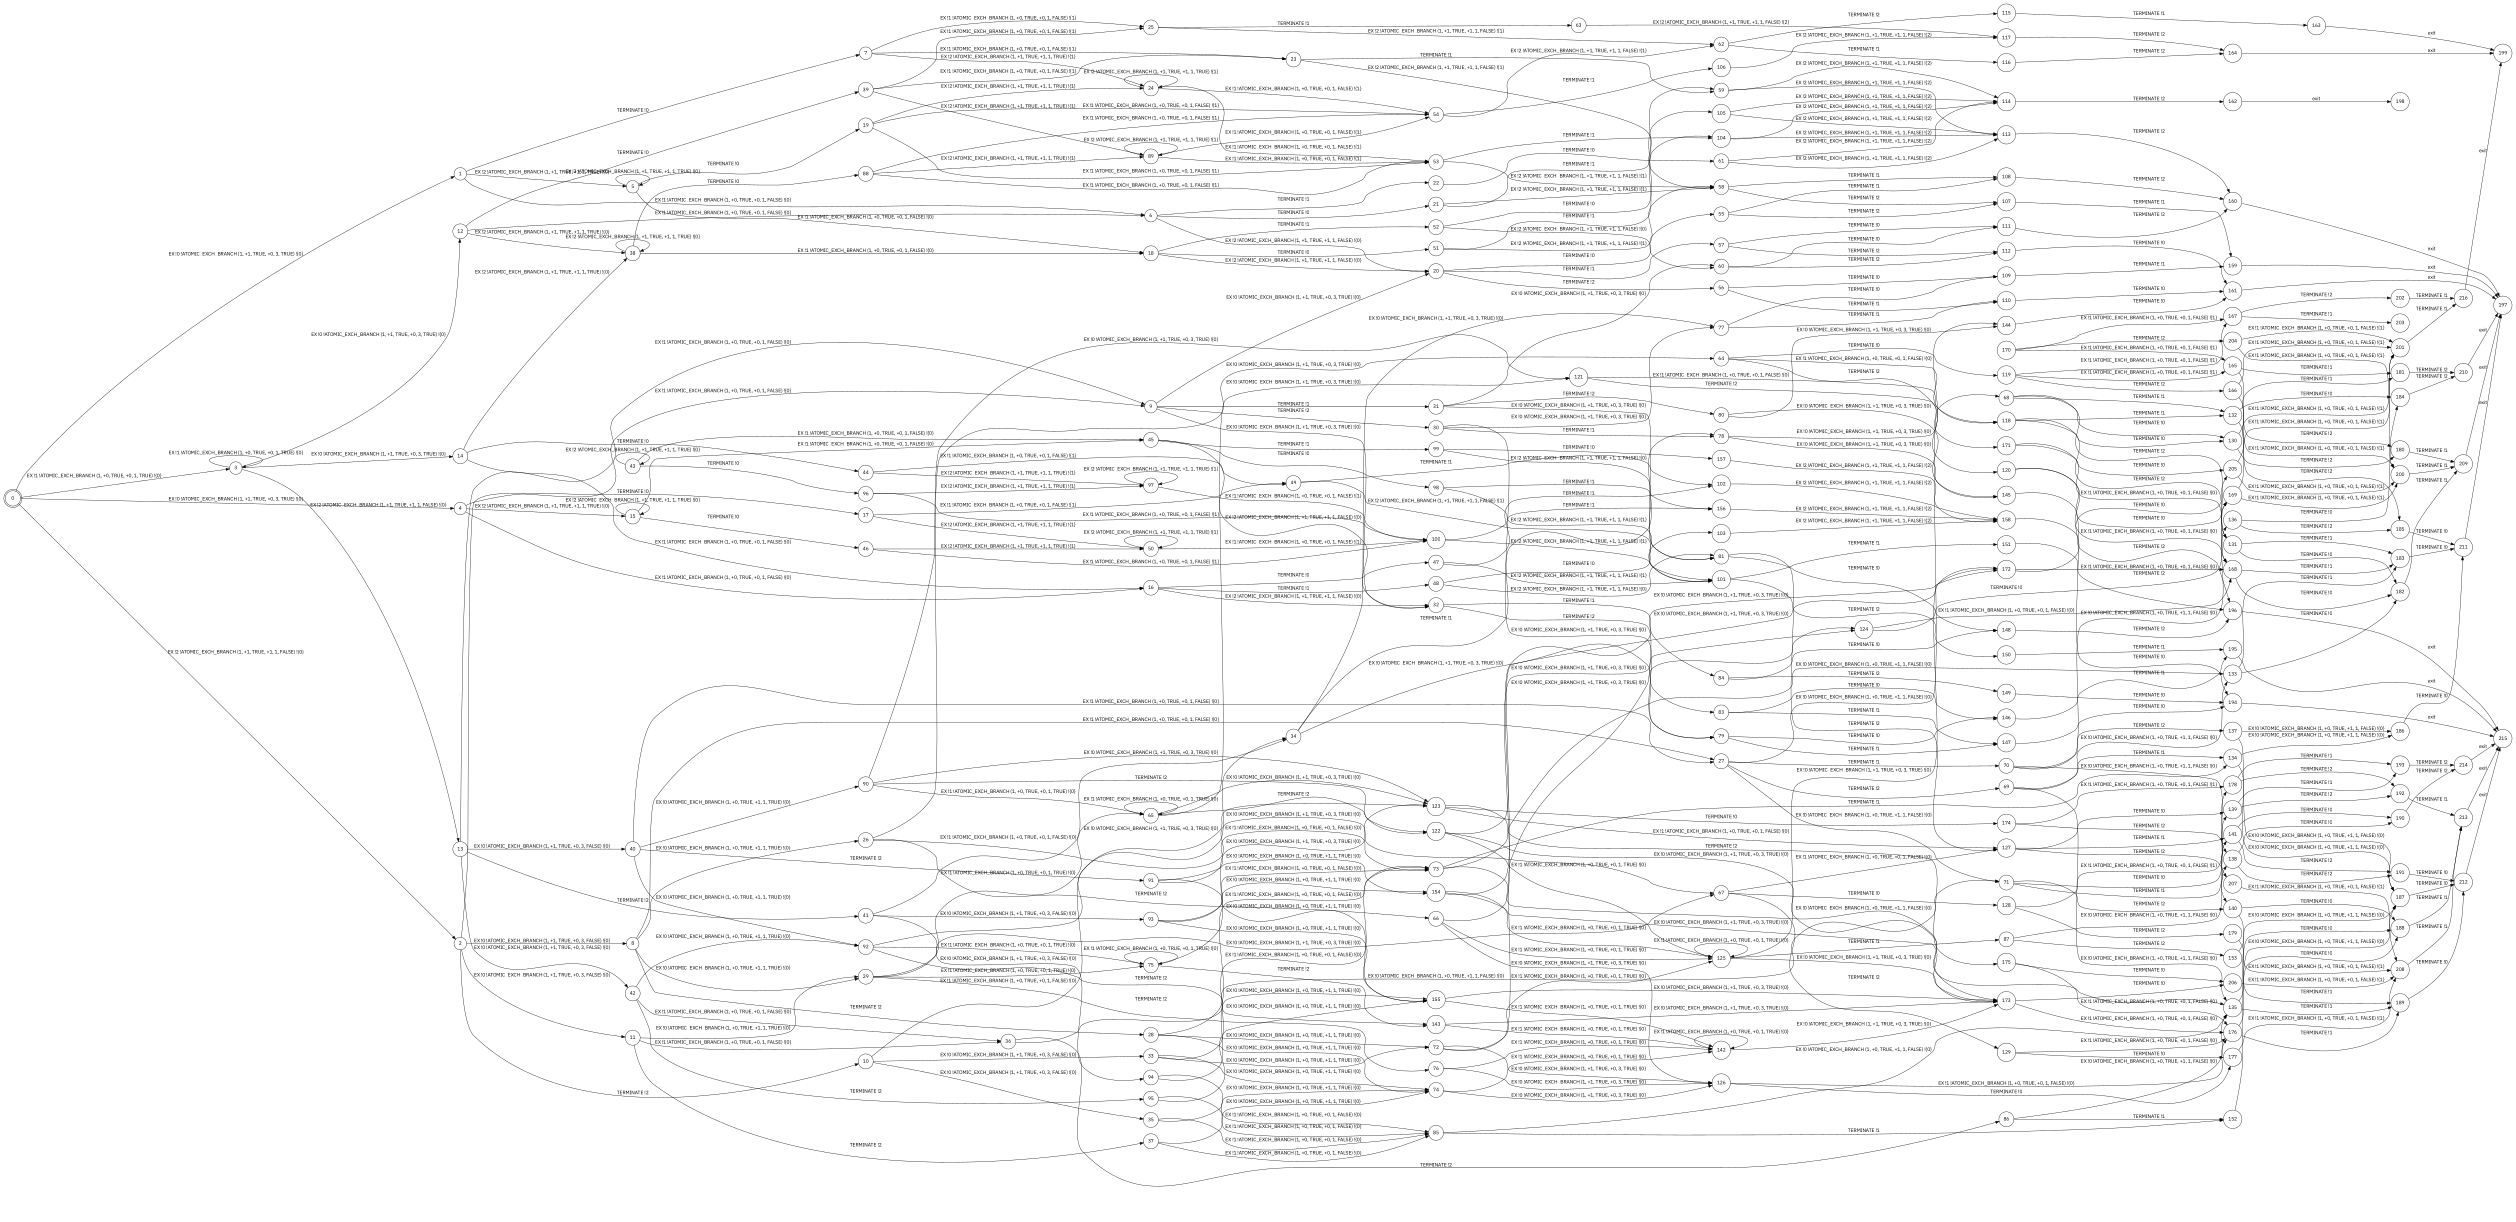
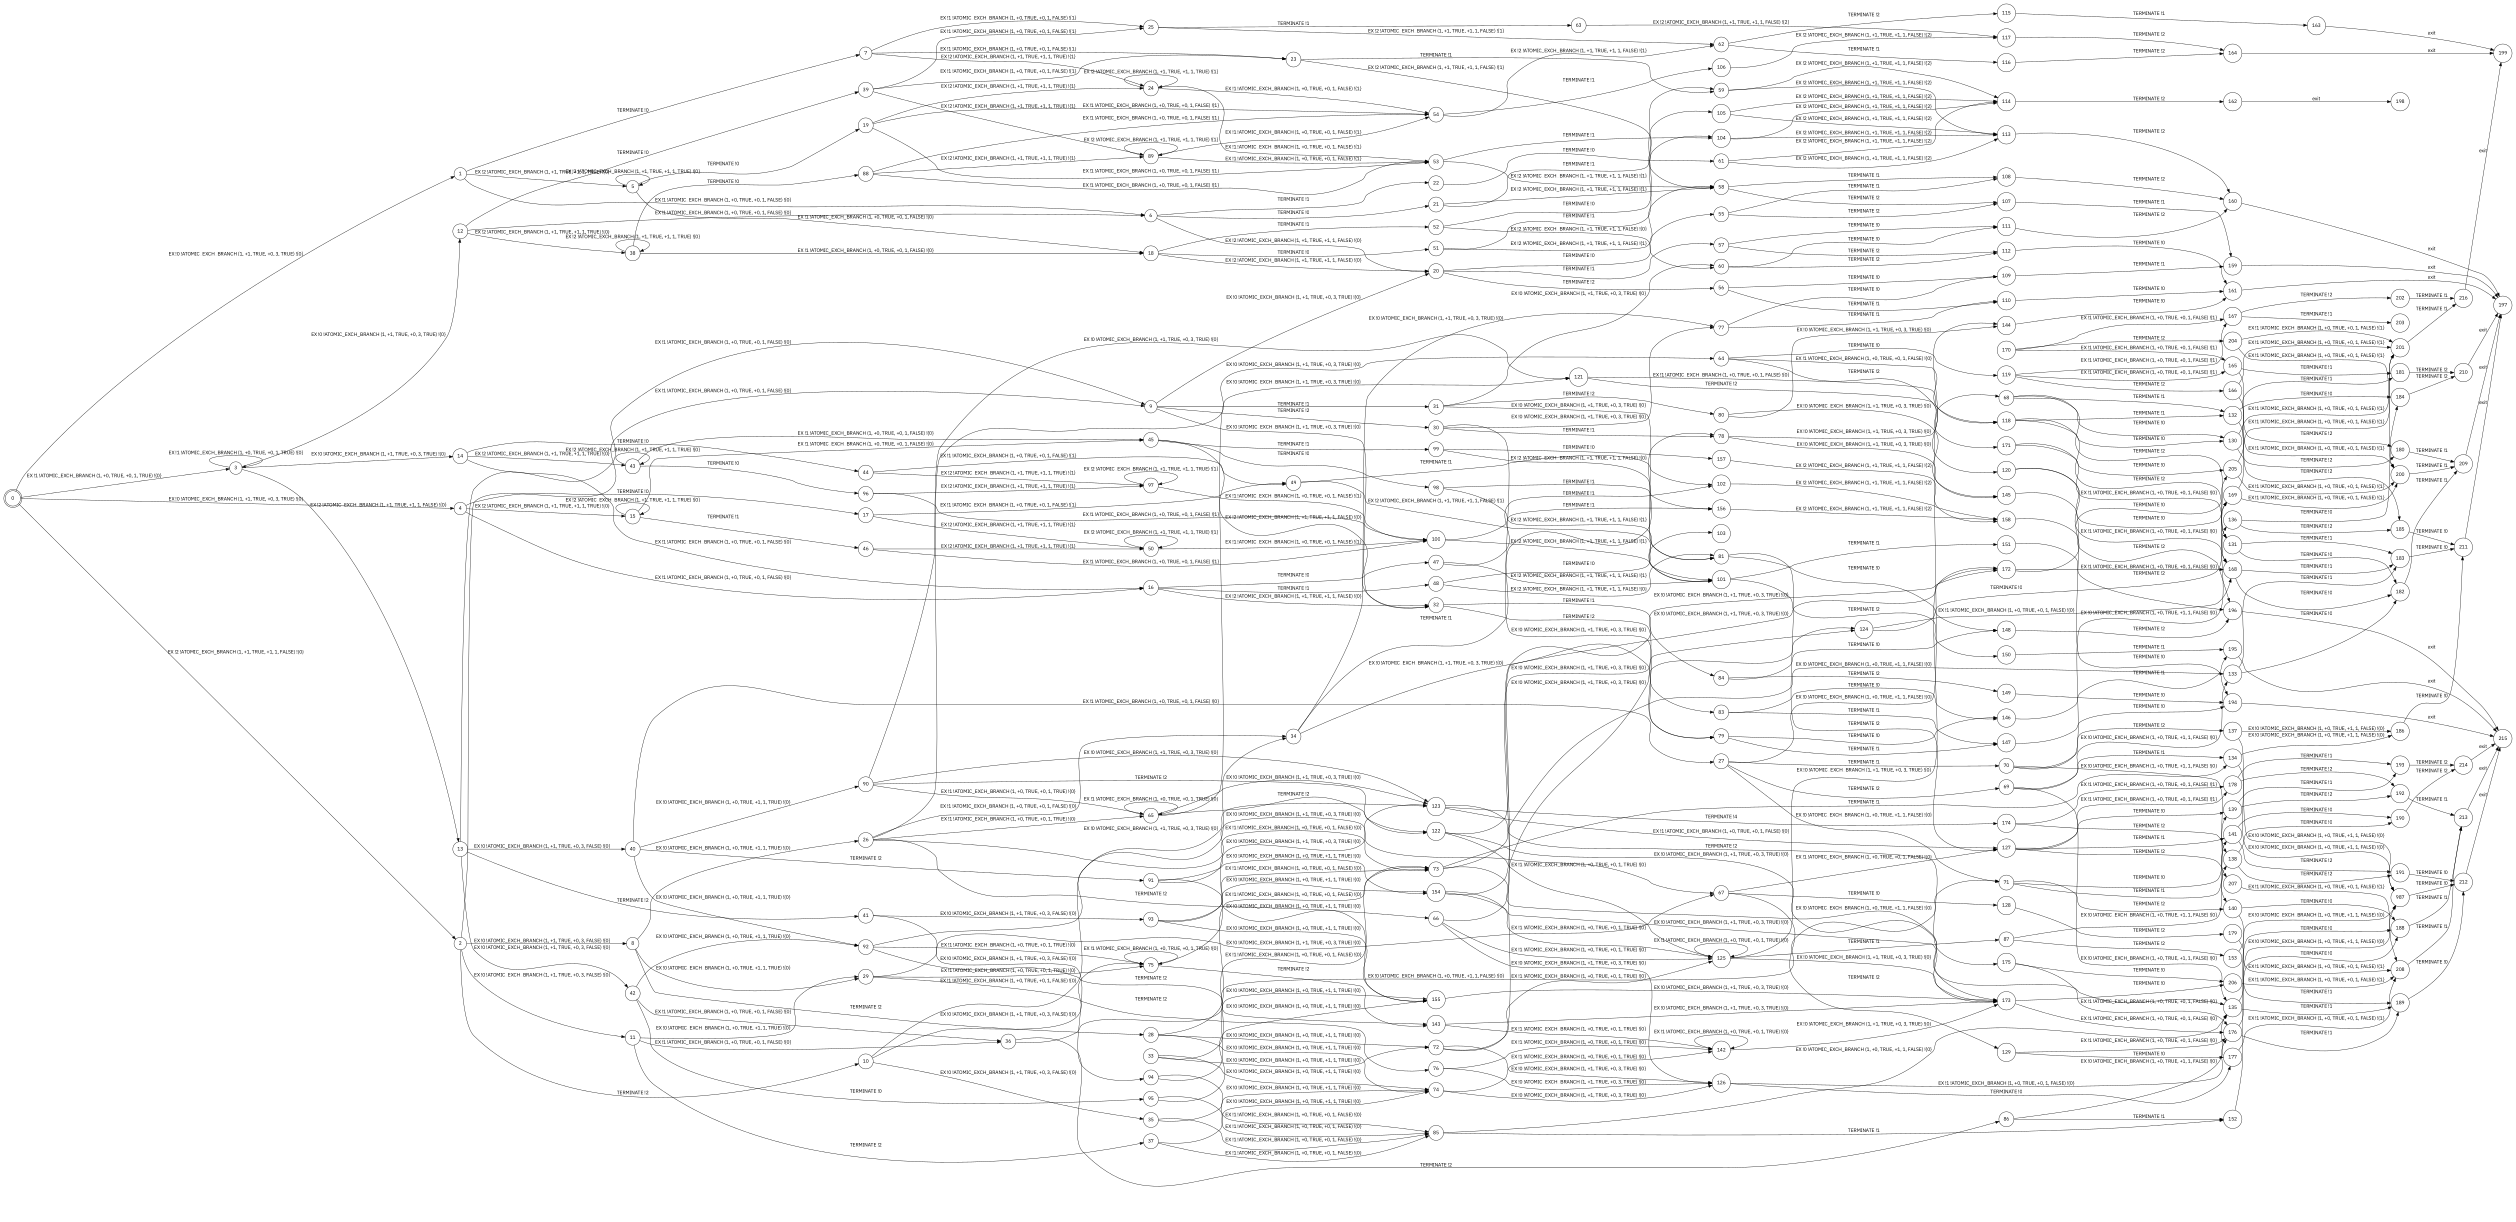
(538, 350) -> (545, 460)
(723, 517) -> (723, 517)
(1862, 527) -> none
(1100, 722) -> none
(1721, 817) -> (1721, 817)
(1080, 820) -> (1080, 793)
(2146, 872) -> (2108, 804)
(1006, 893) -> (1007, 828)
(2400, 898) -> (2400, 898)
(1579, 1015) -> none
(1007, 1059) -> (1040, 1028)
(866, 1092) -> (866, 1092)
